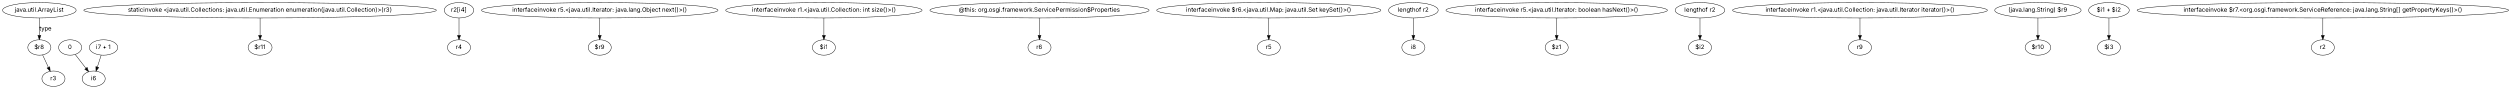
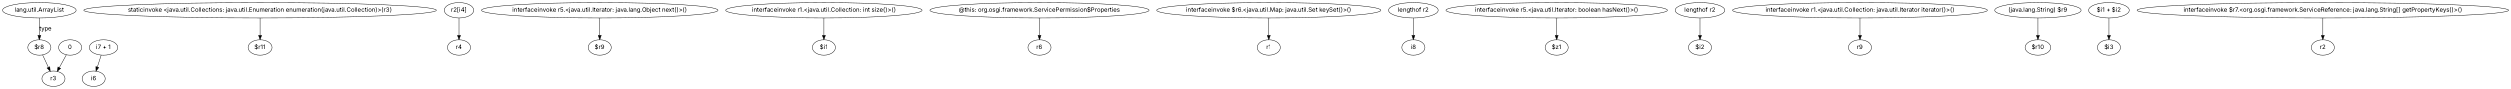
(39, 10) -> (39, 10)
(1269, 47) -> (1269, 47)
(81, 61) -> (63, 61)
